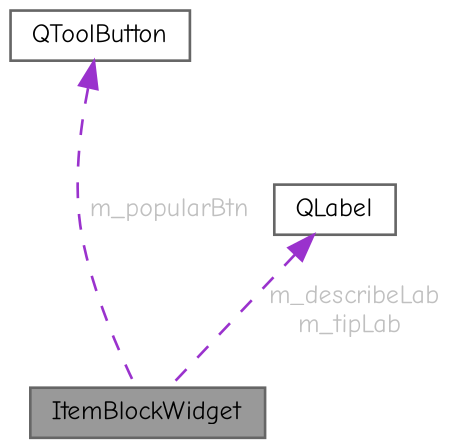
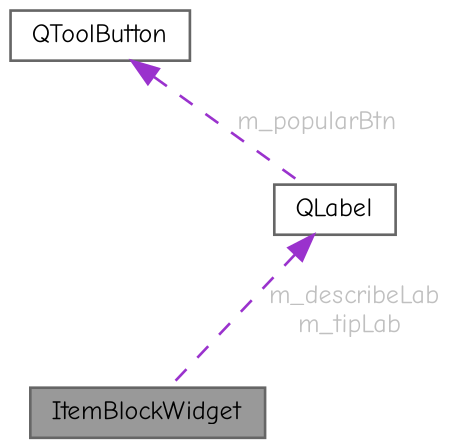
(83, 242) -> (229, 131)
